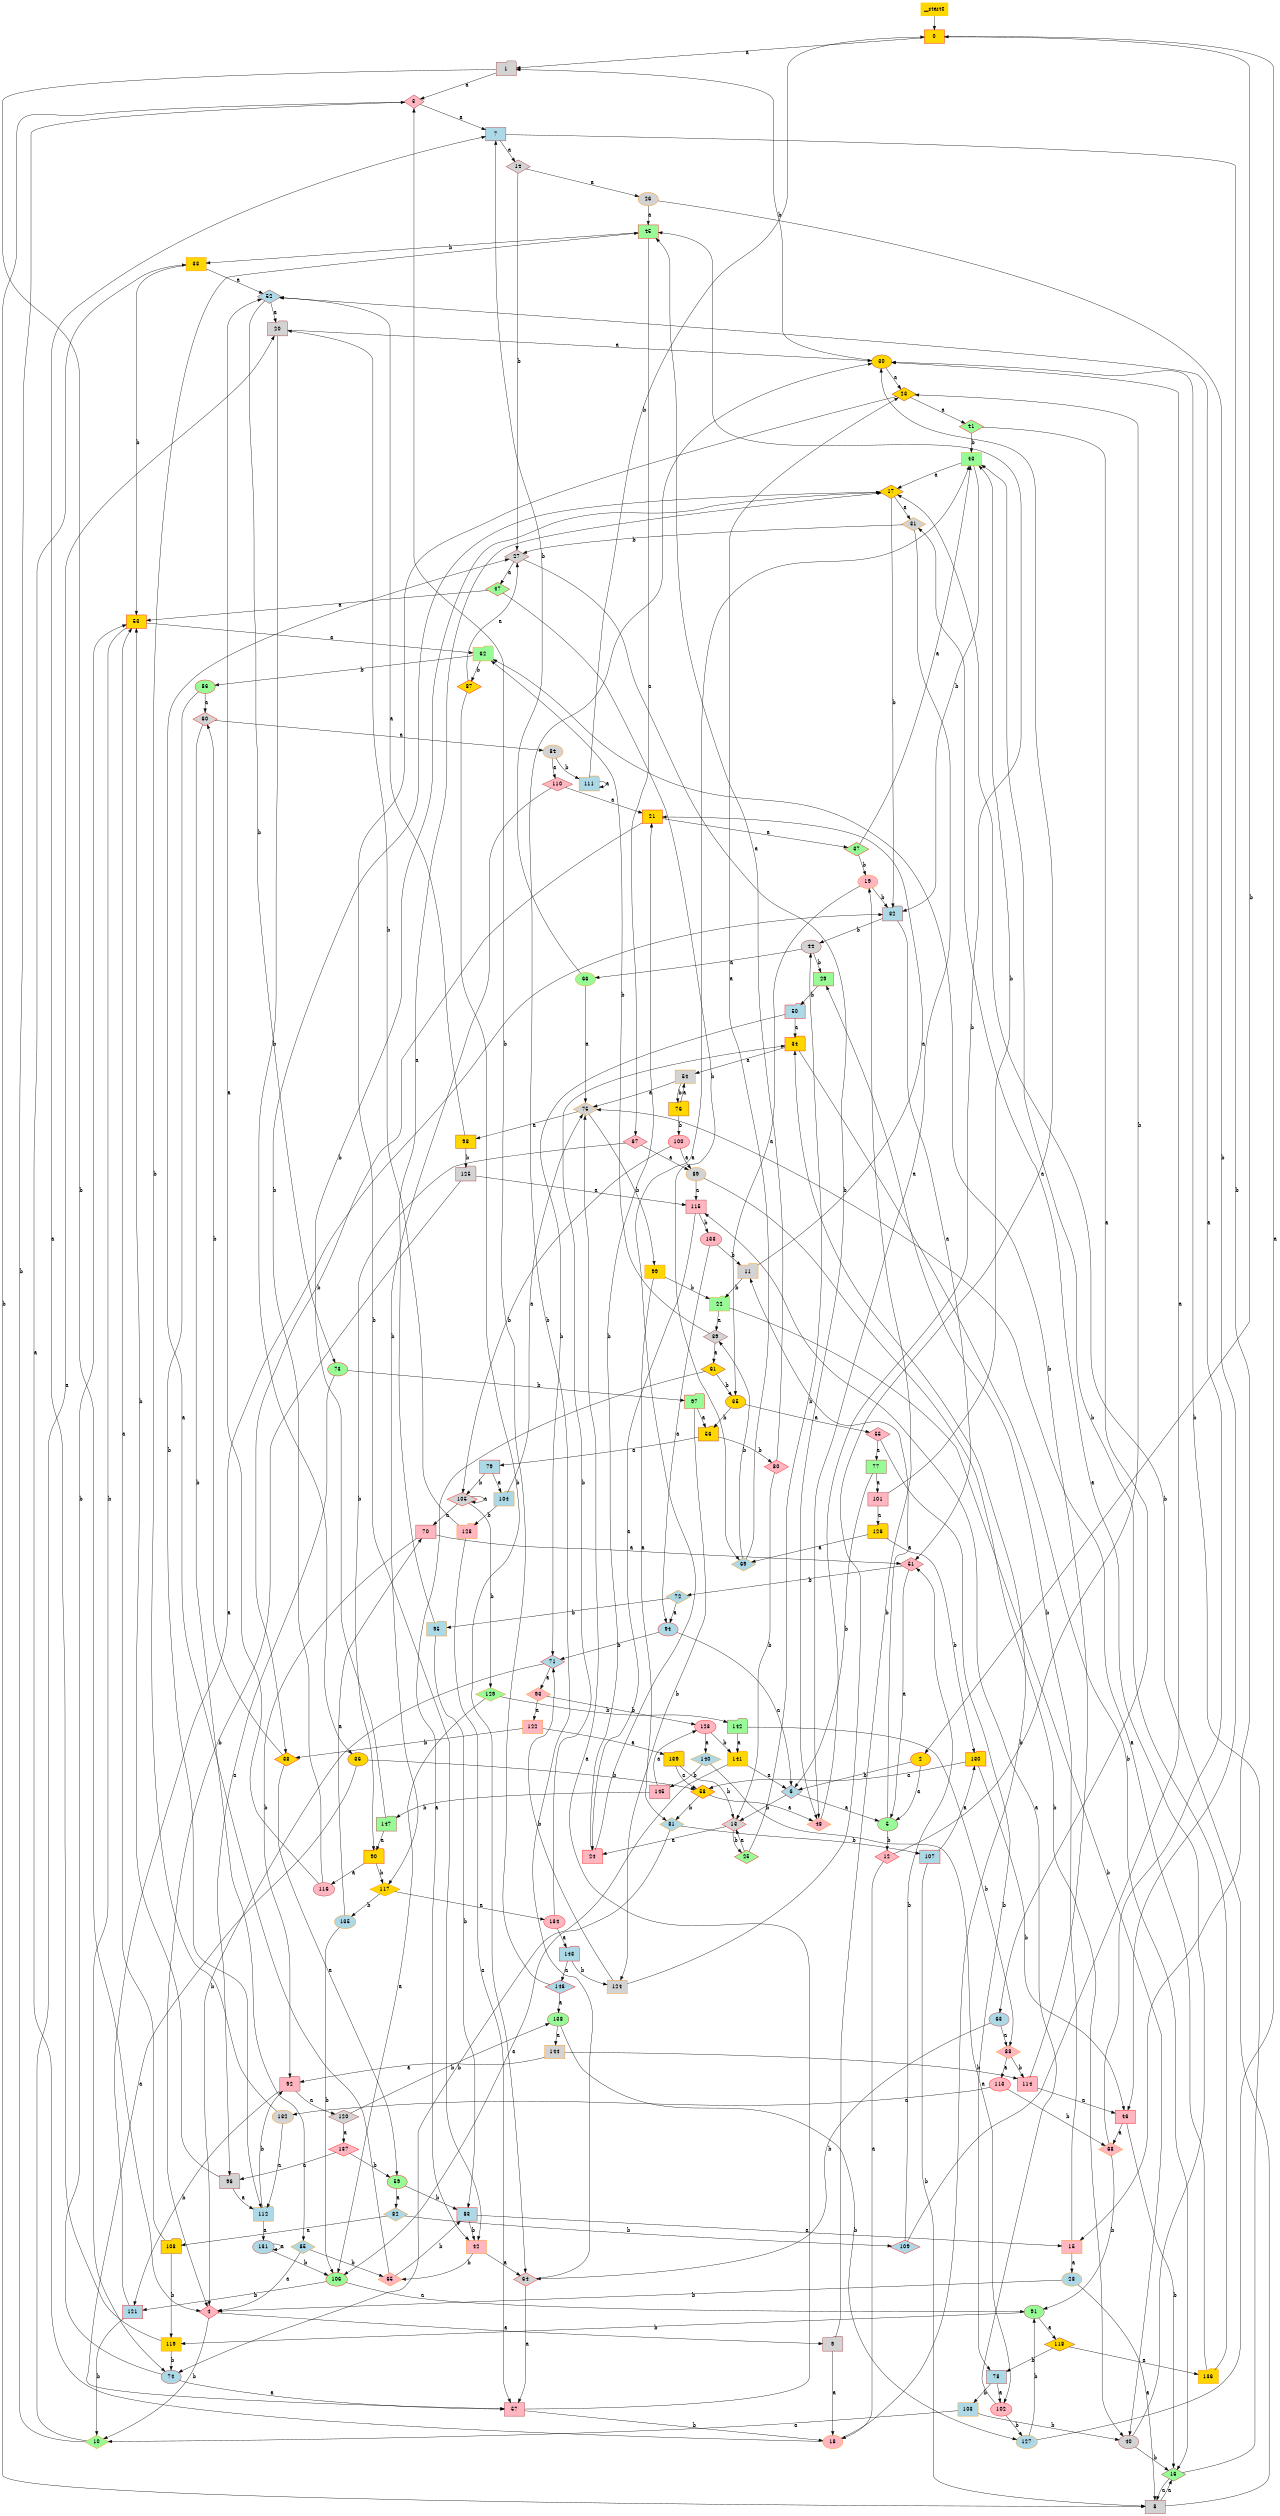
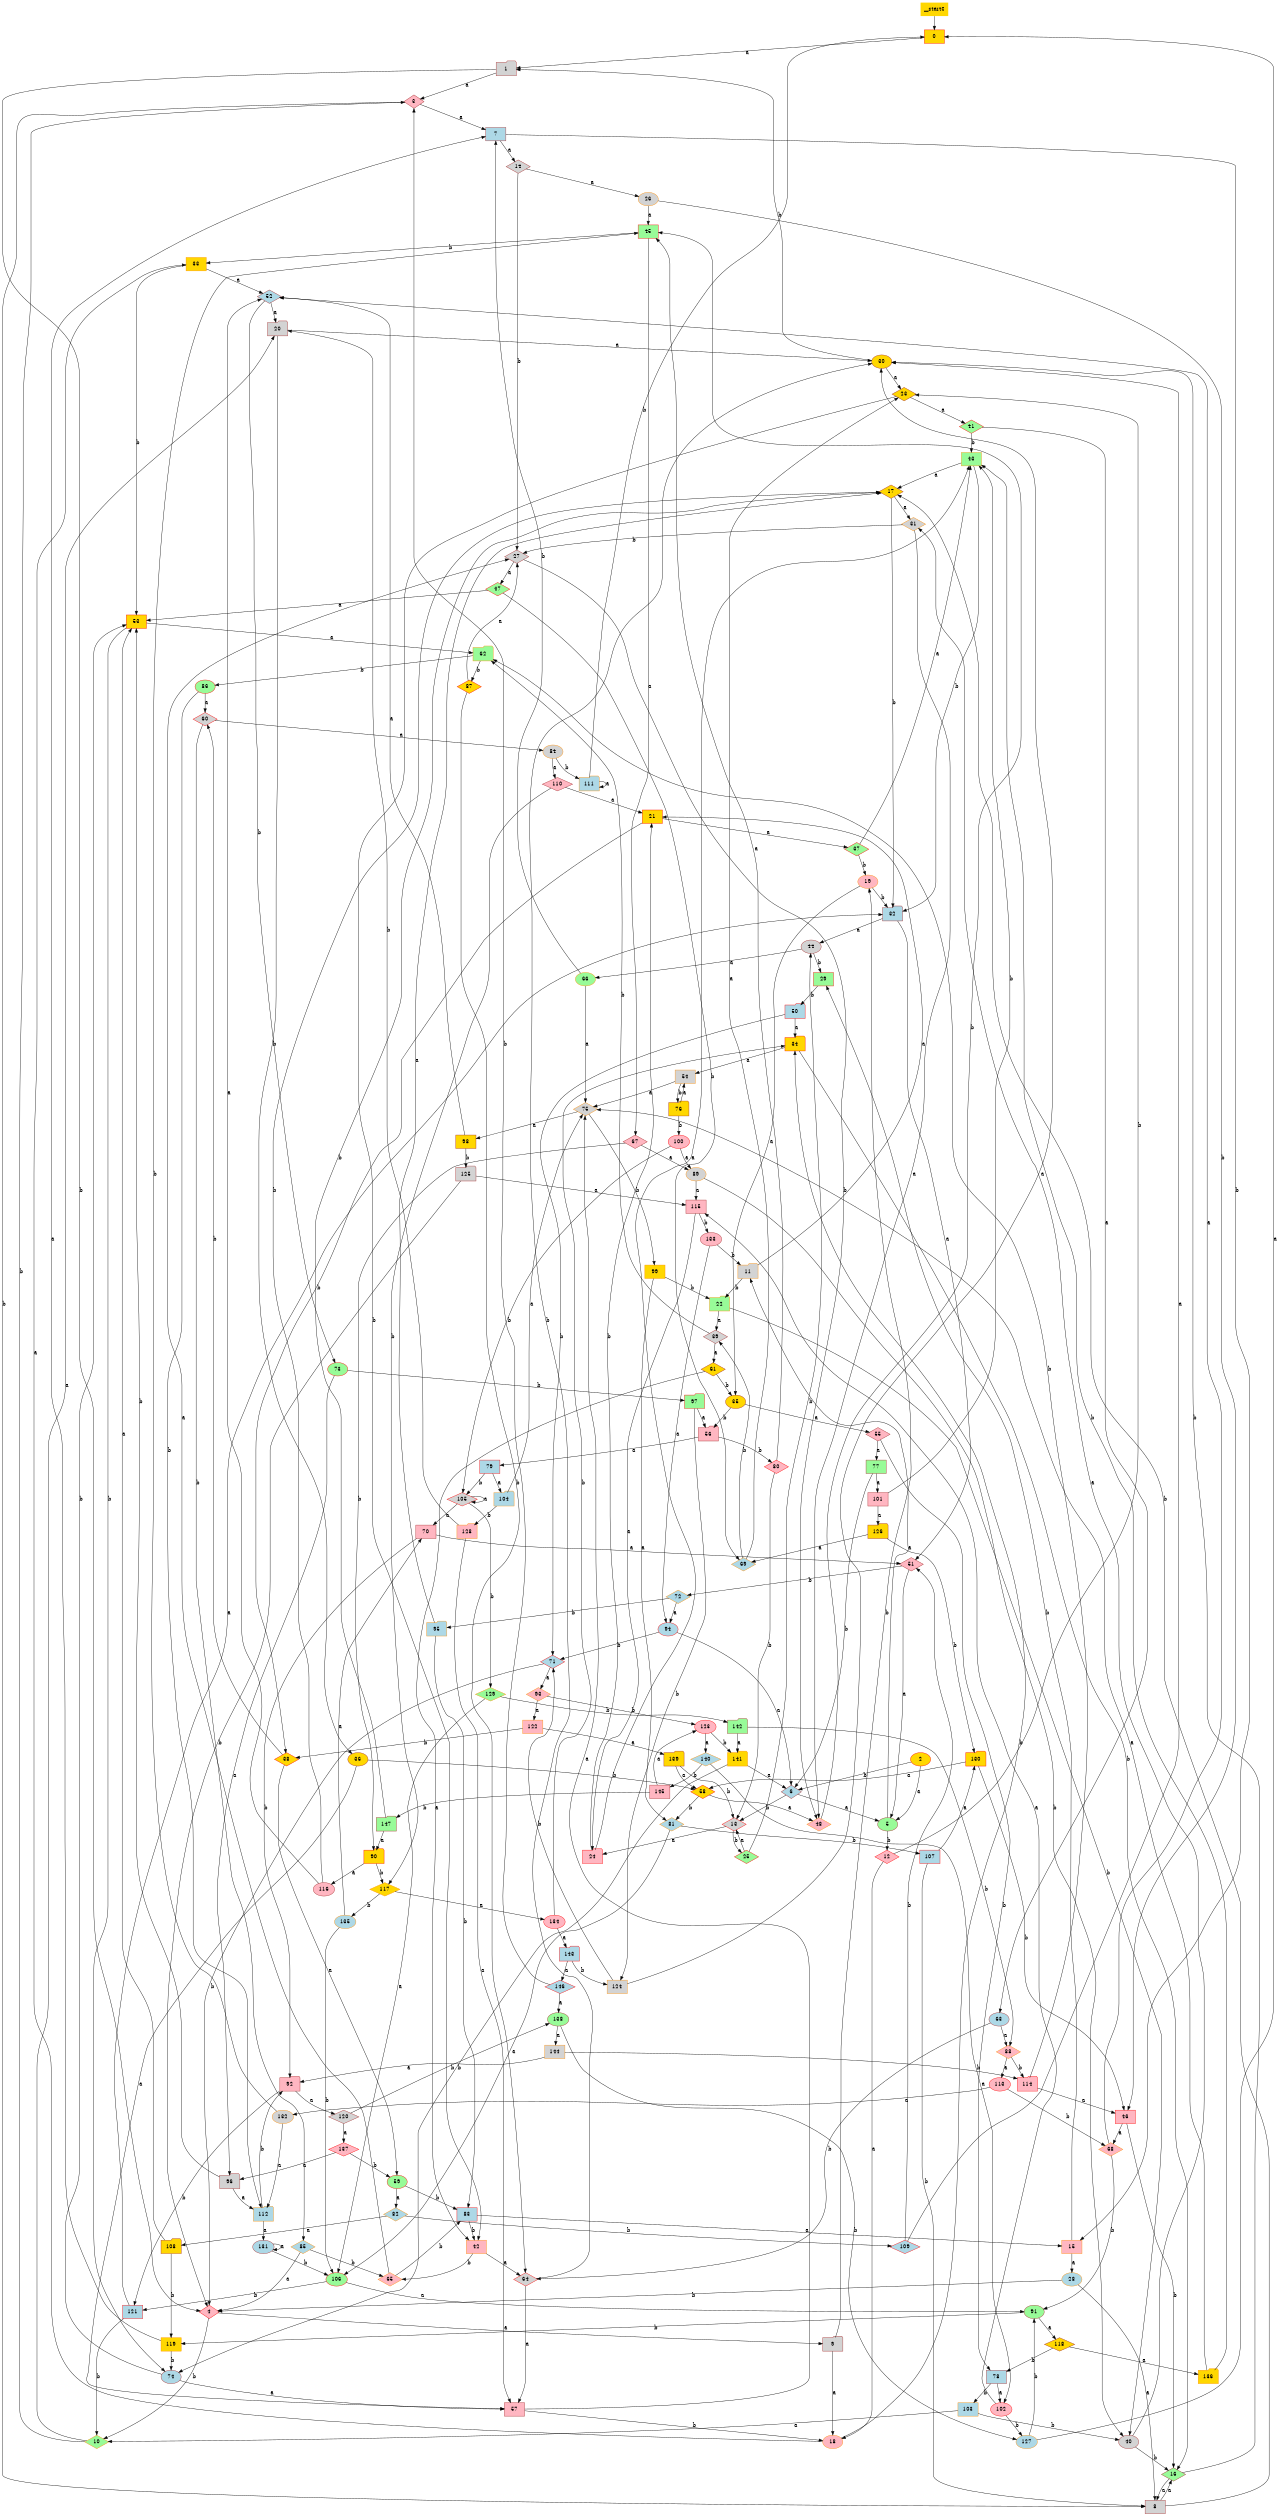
(1250, 808) -> none
(859, 930) -> (859, 930)
(708, 1434) -> (708, 1434)
